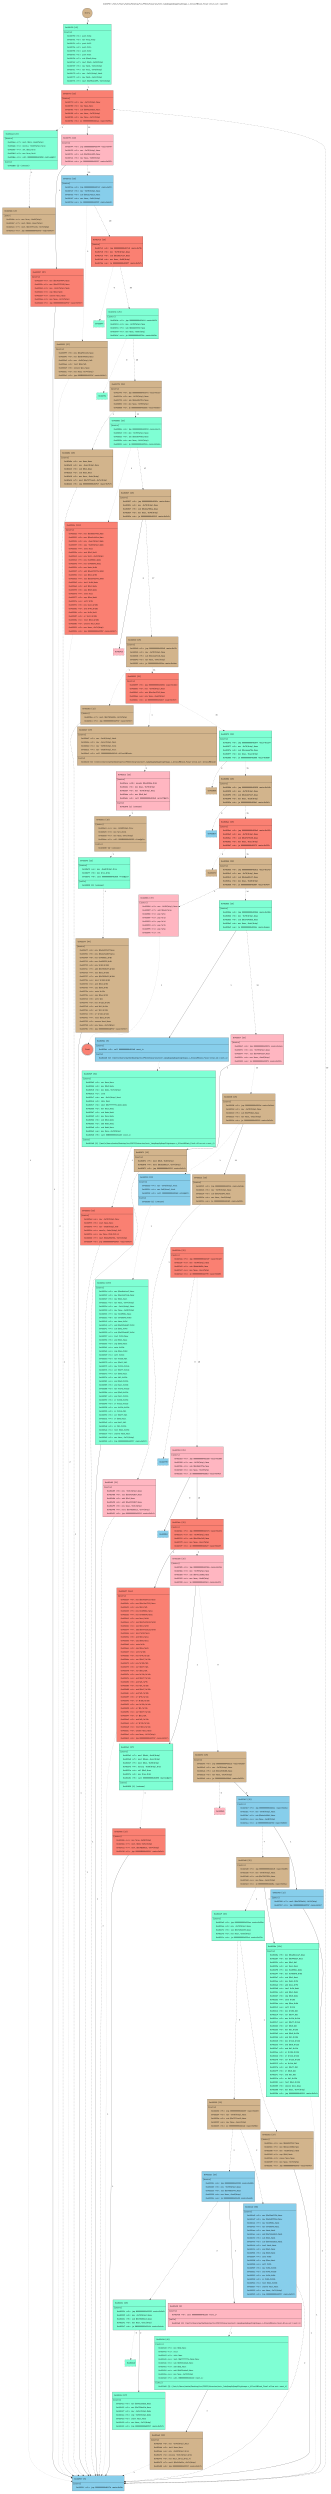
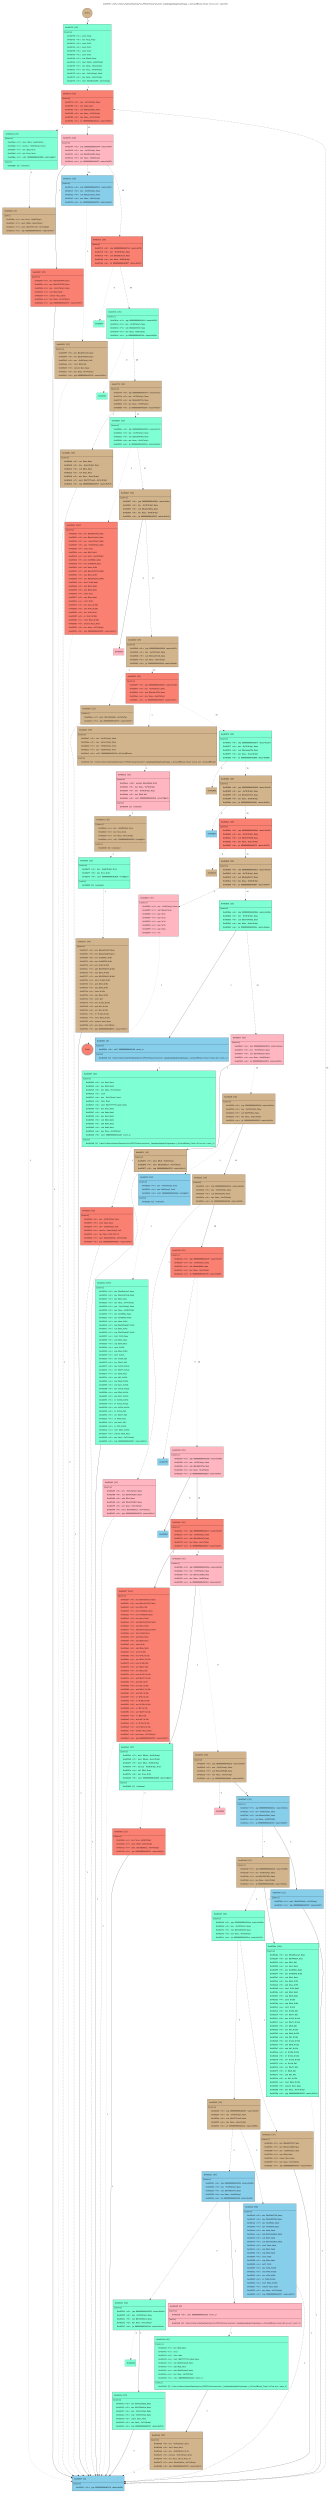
(102, 220) -> (120, 199)
none -> (208, 1225)
none -> (124, 2453)
